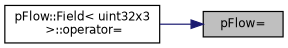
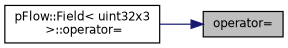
(243, 24) -> (243, 24)
